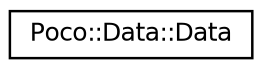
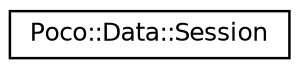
(131, 35) -> (150, 35)
